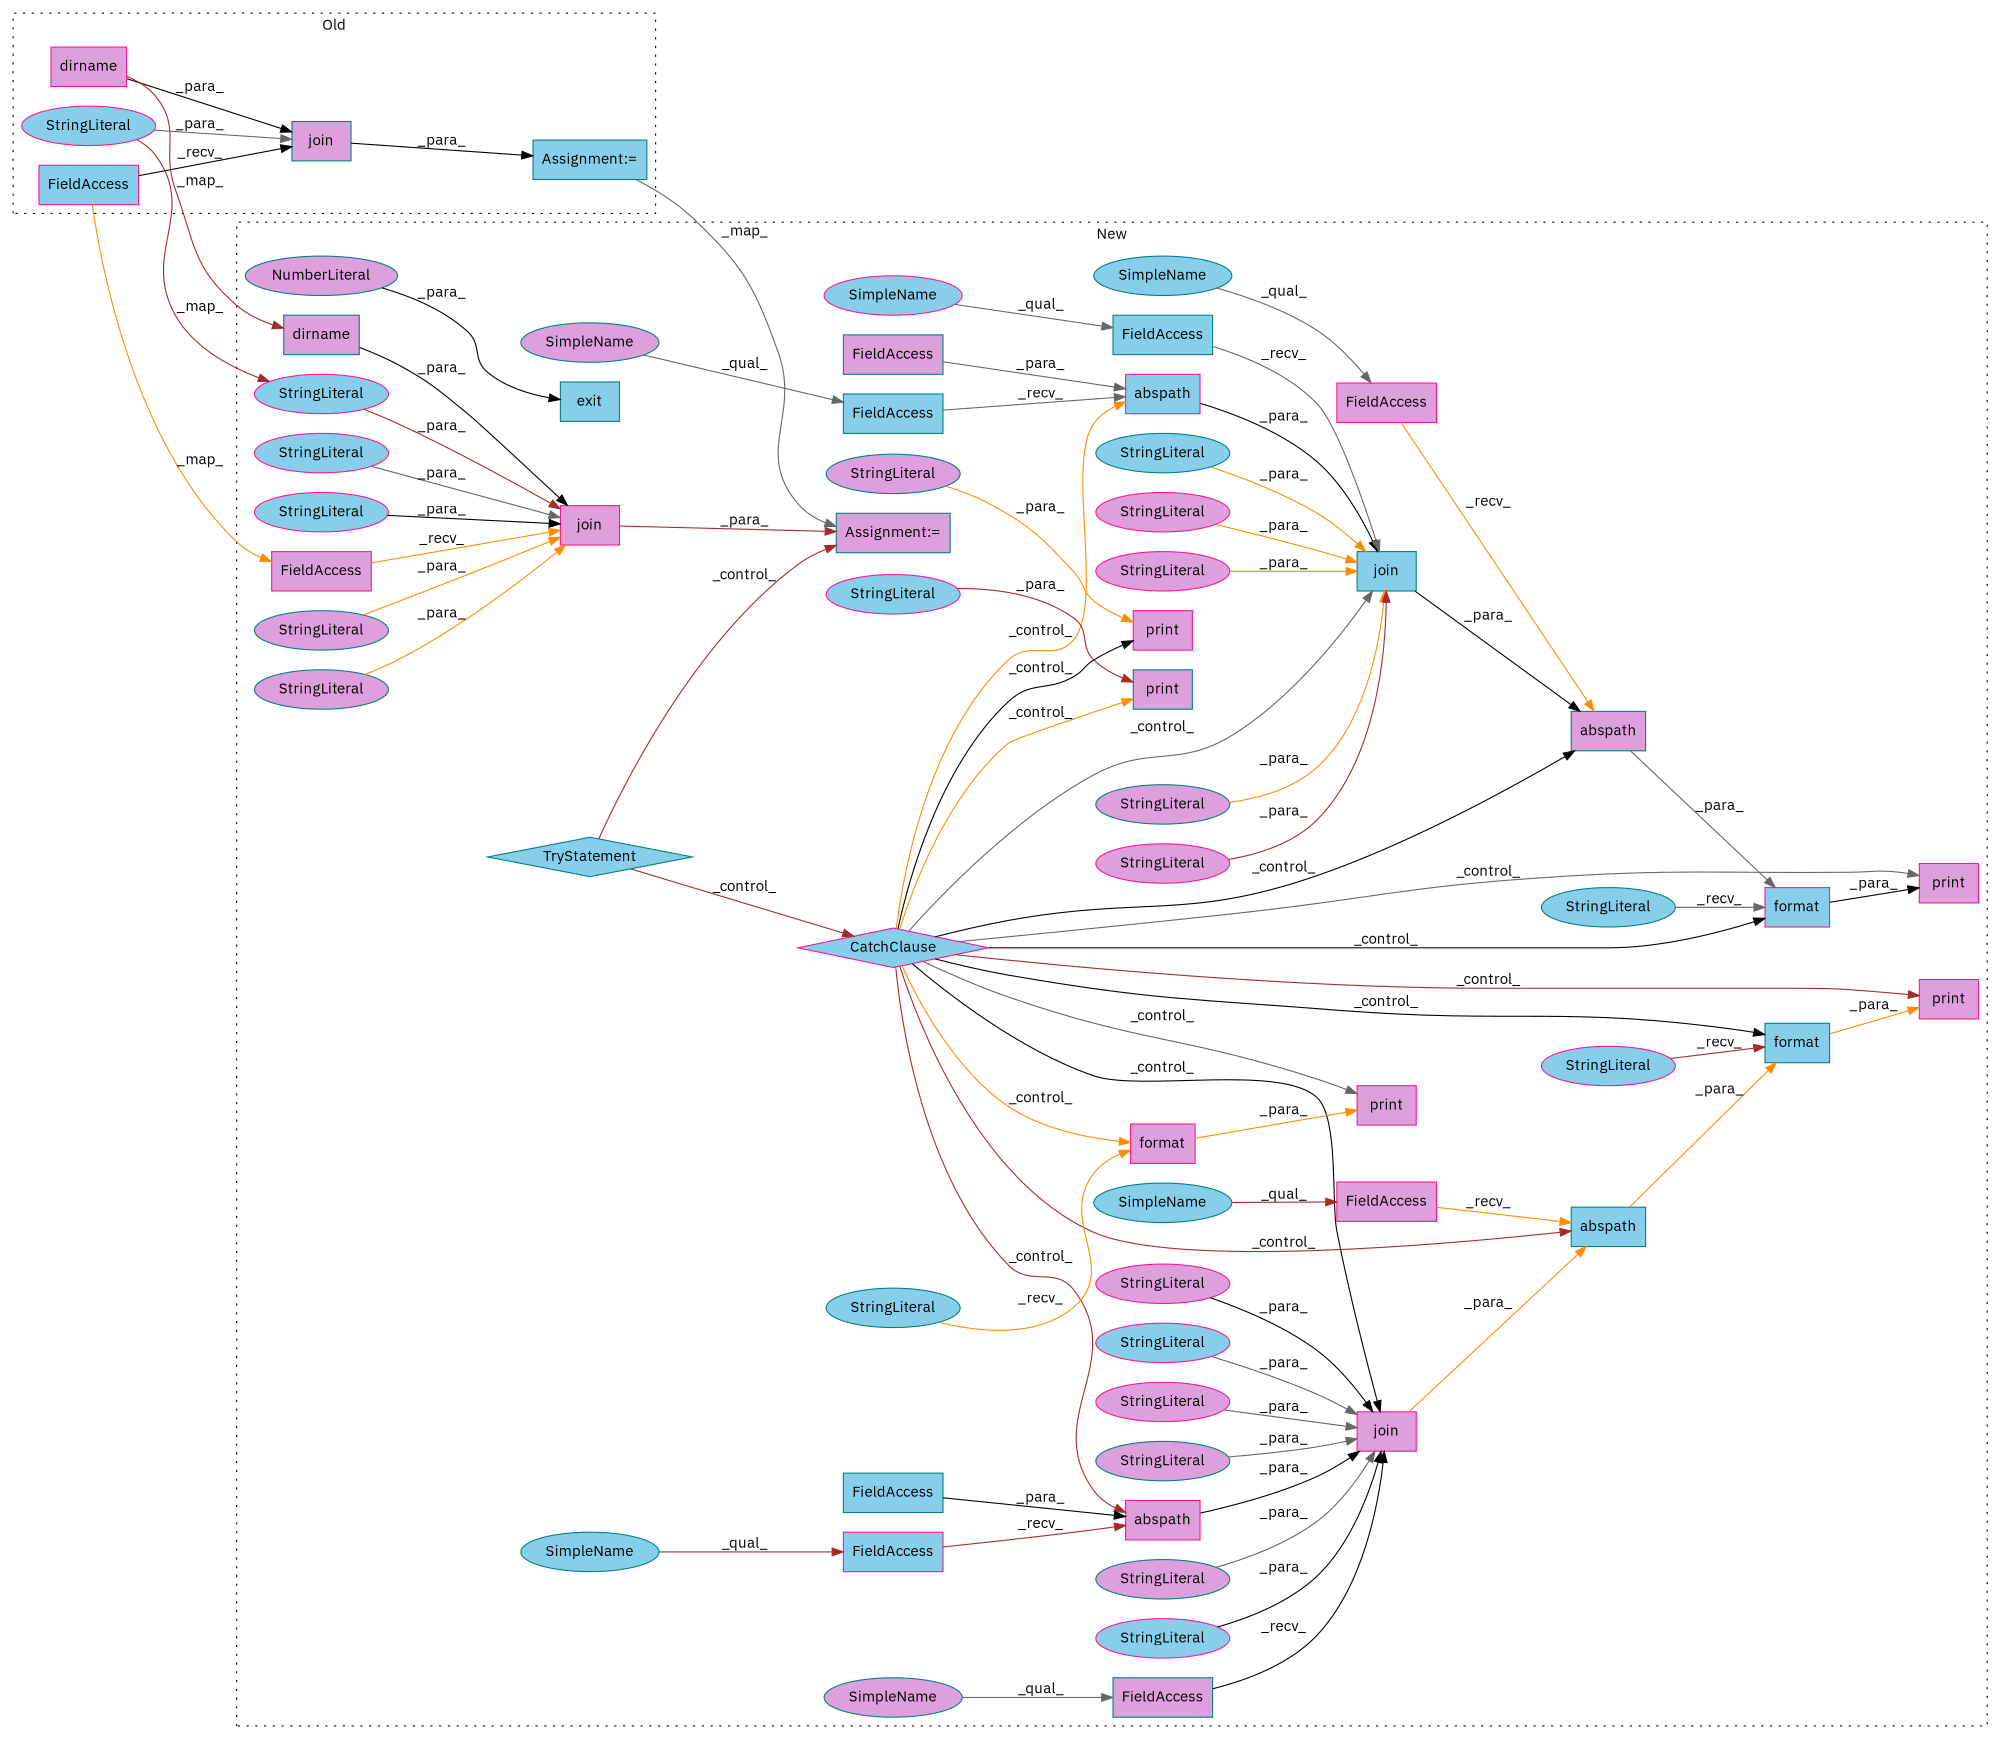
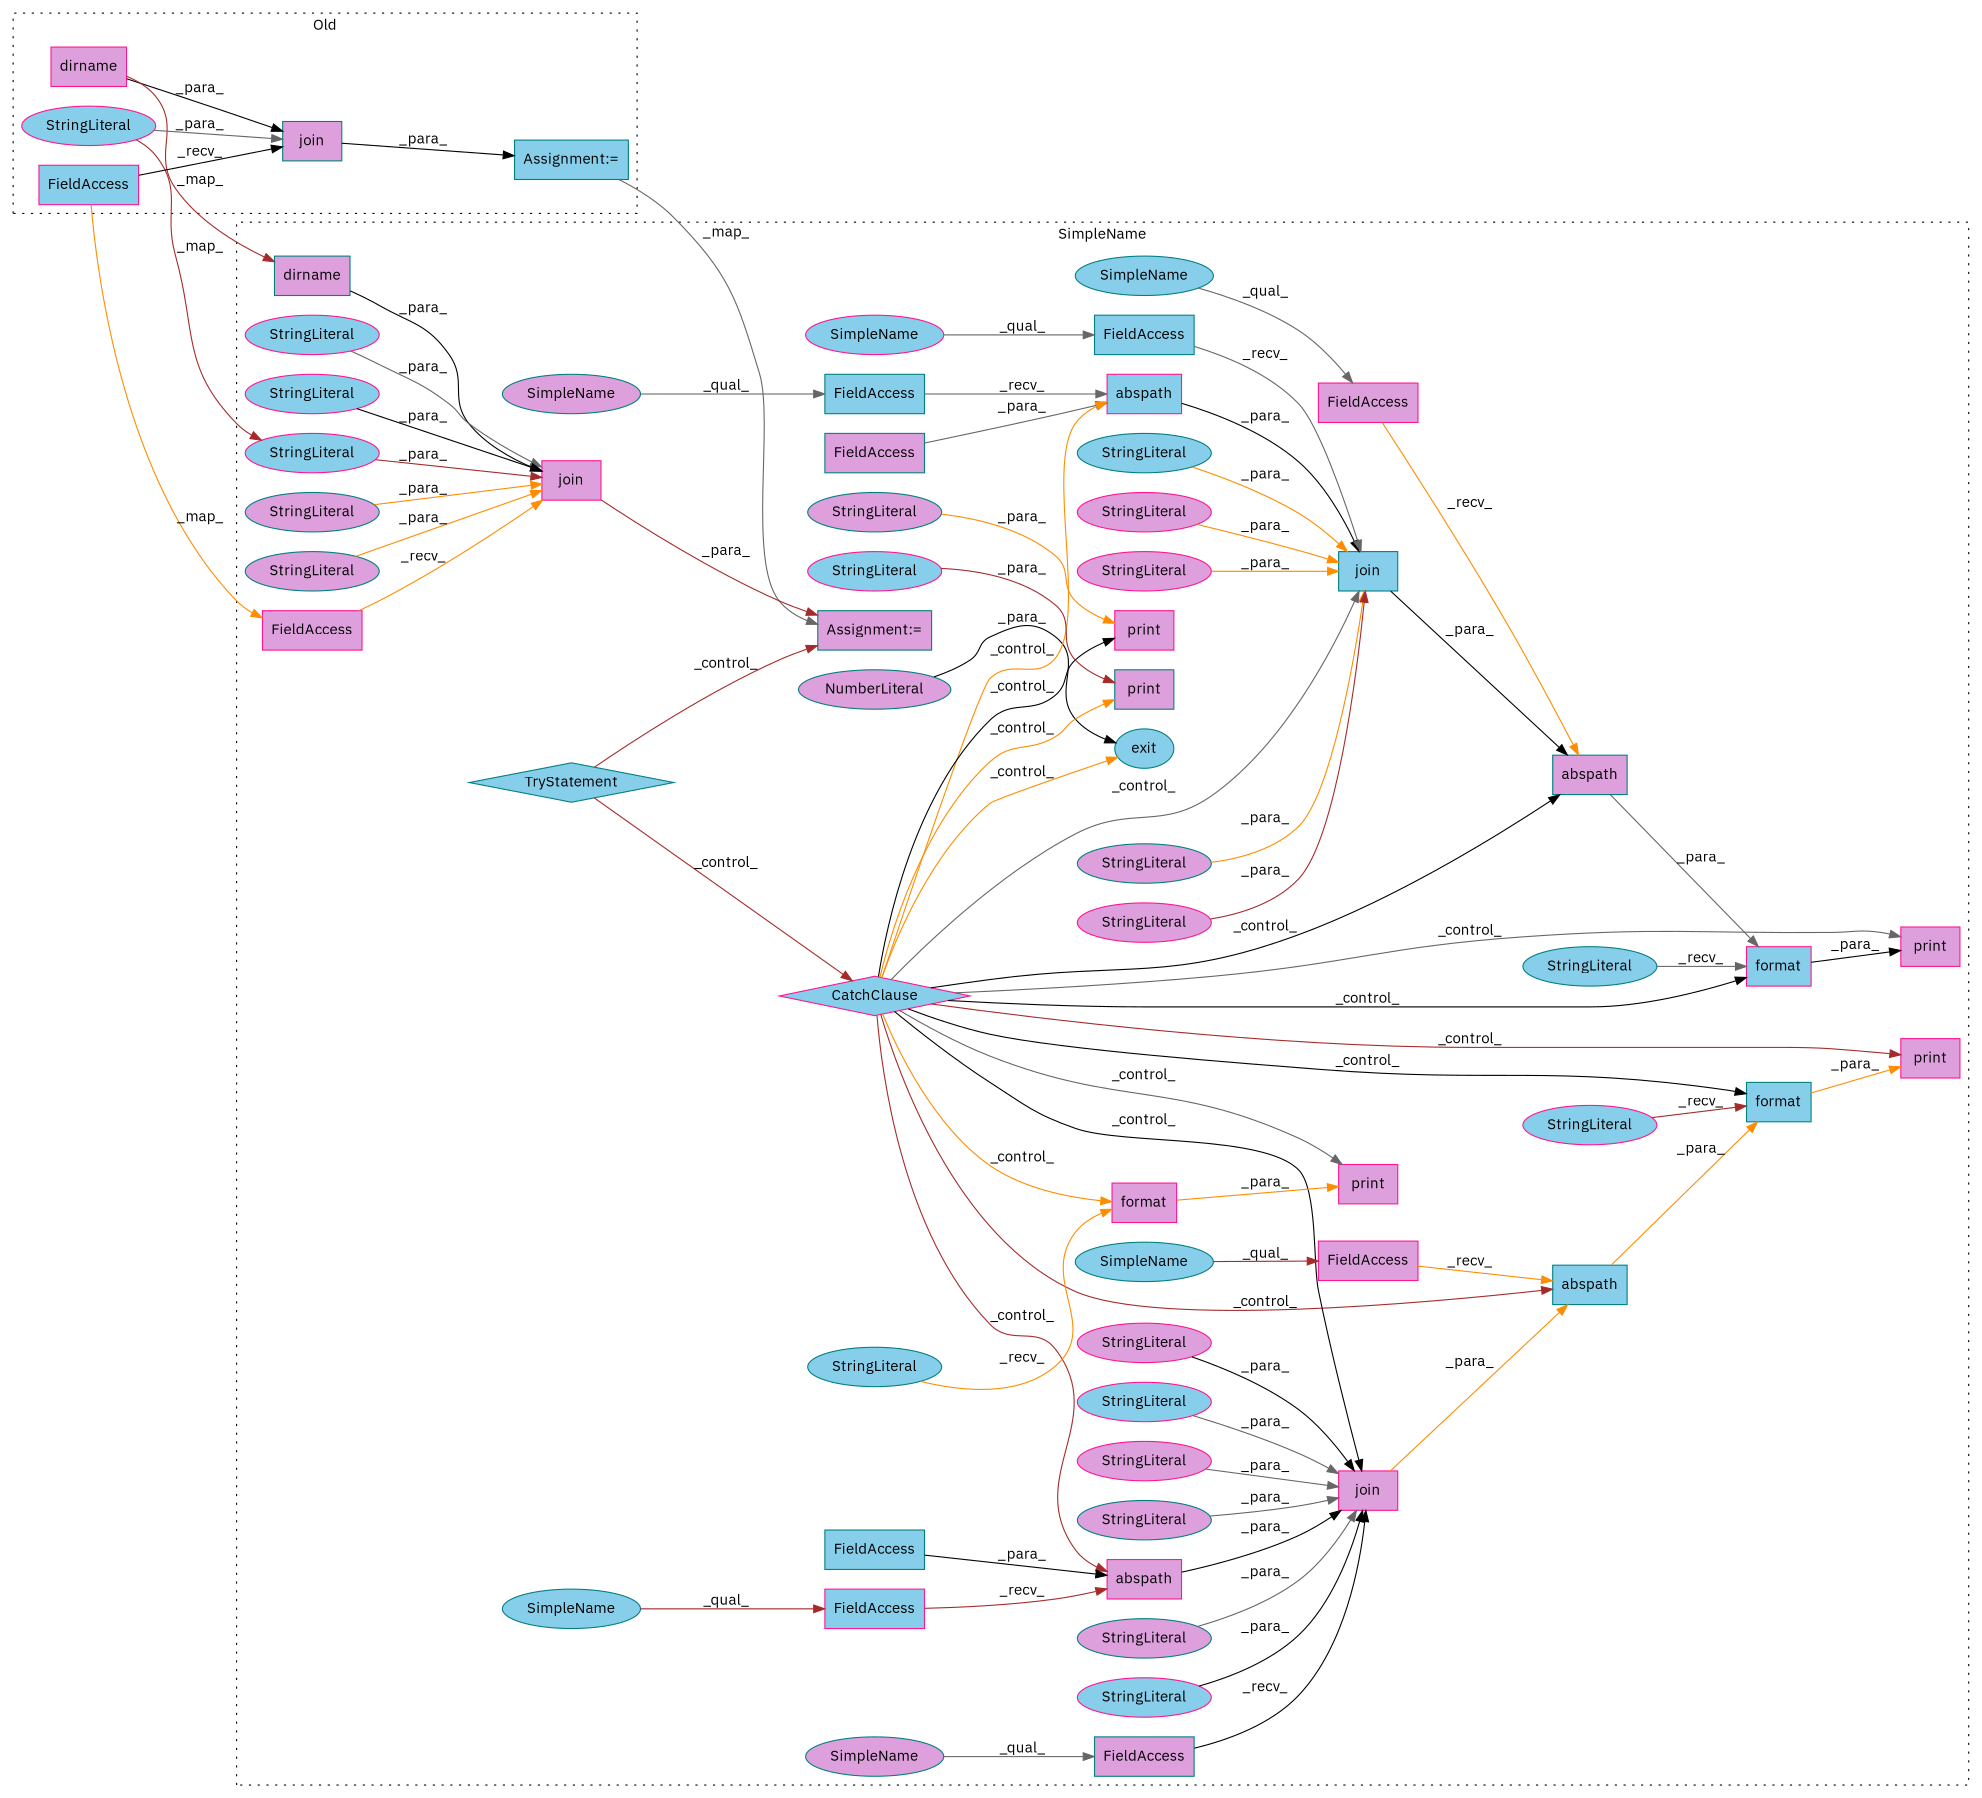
(1112, 235) -> (1103, 235)
(590, 402) -> (1144, 749)
none -> (961, 833)
